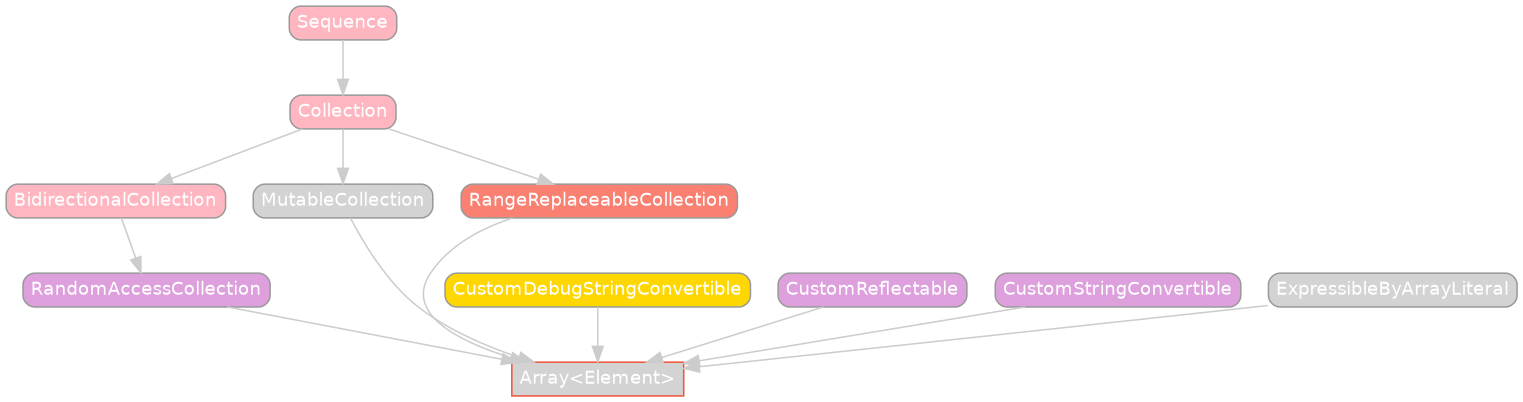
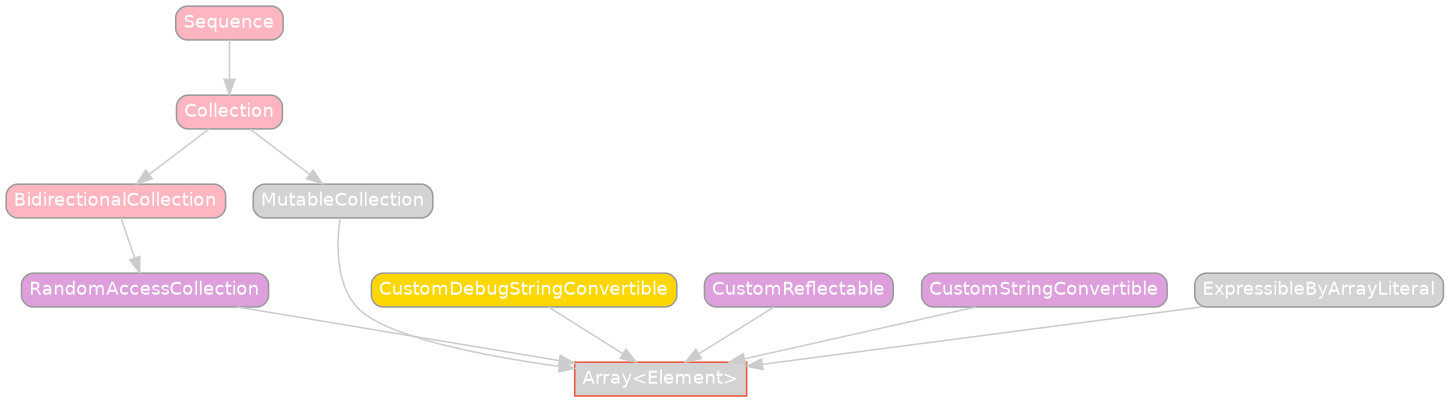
(599, 201) -> none
